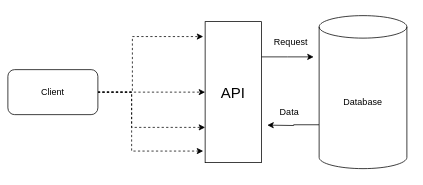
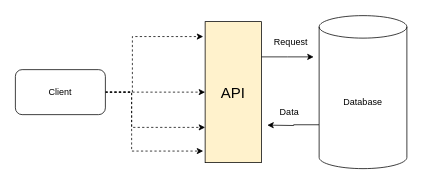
(53, 92) -> (60, 92)
(233, 92) -> (233, 92)
